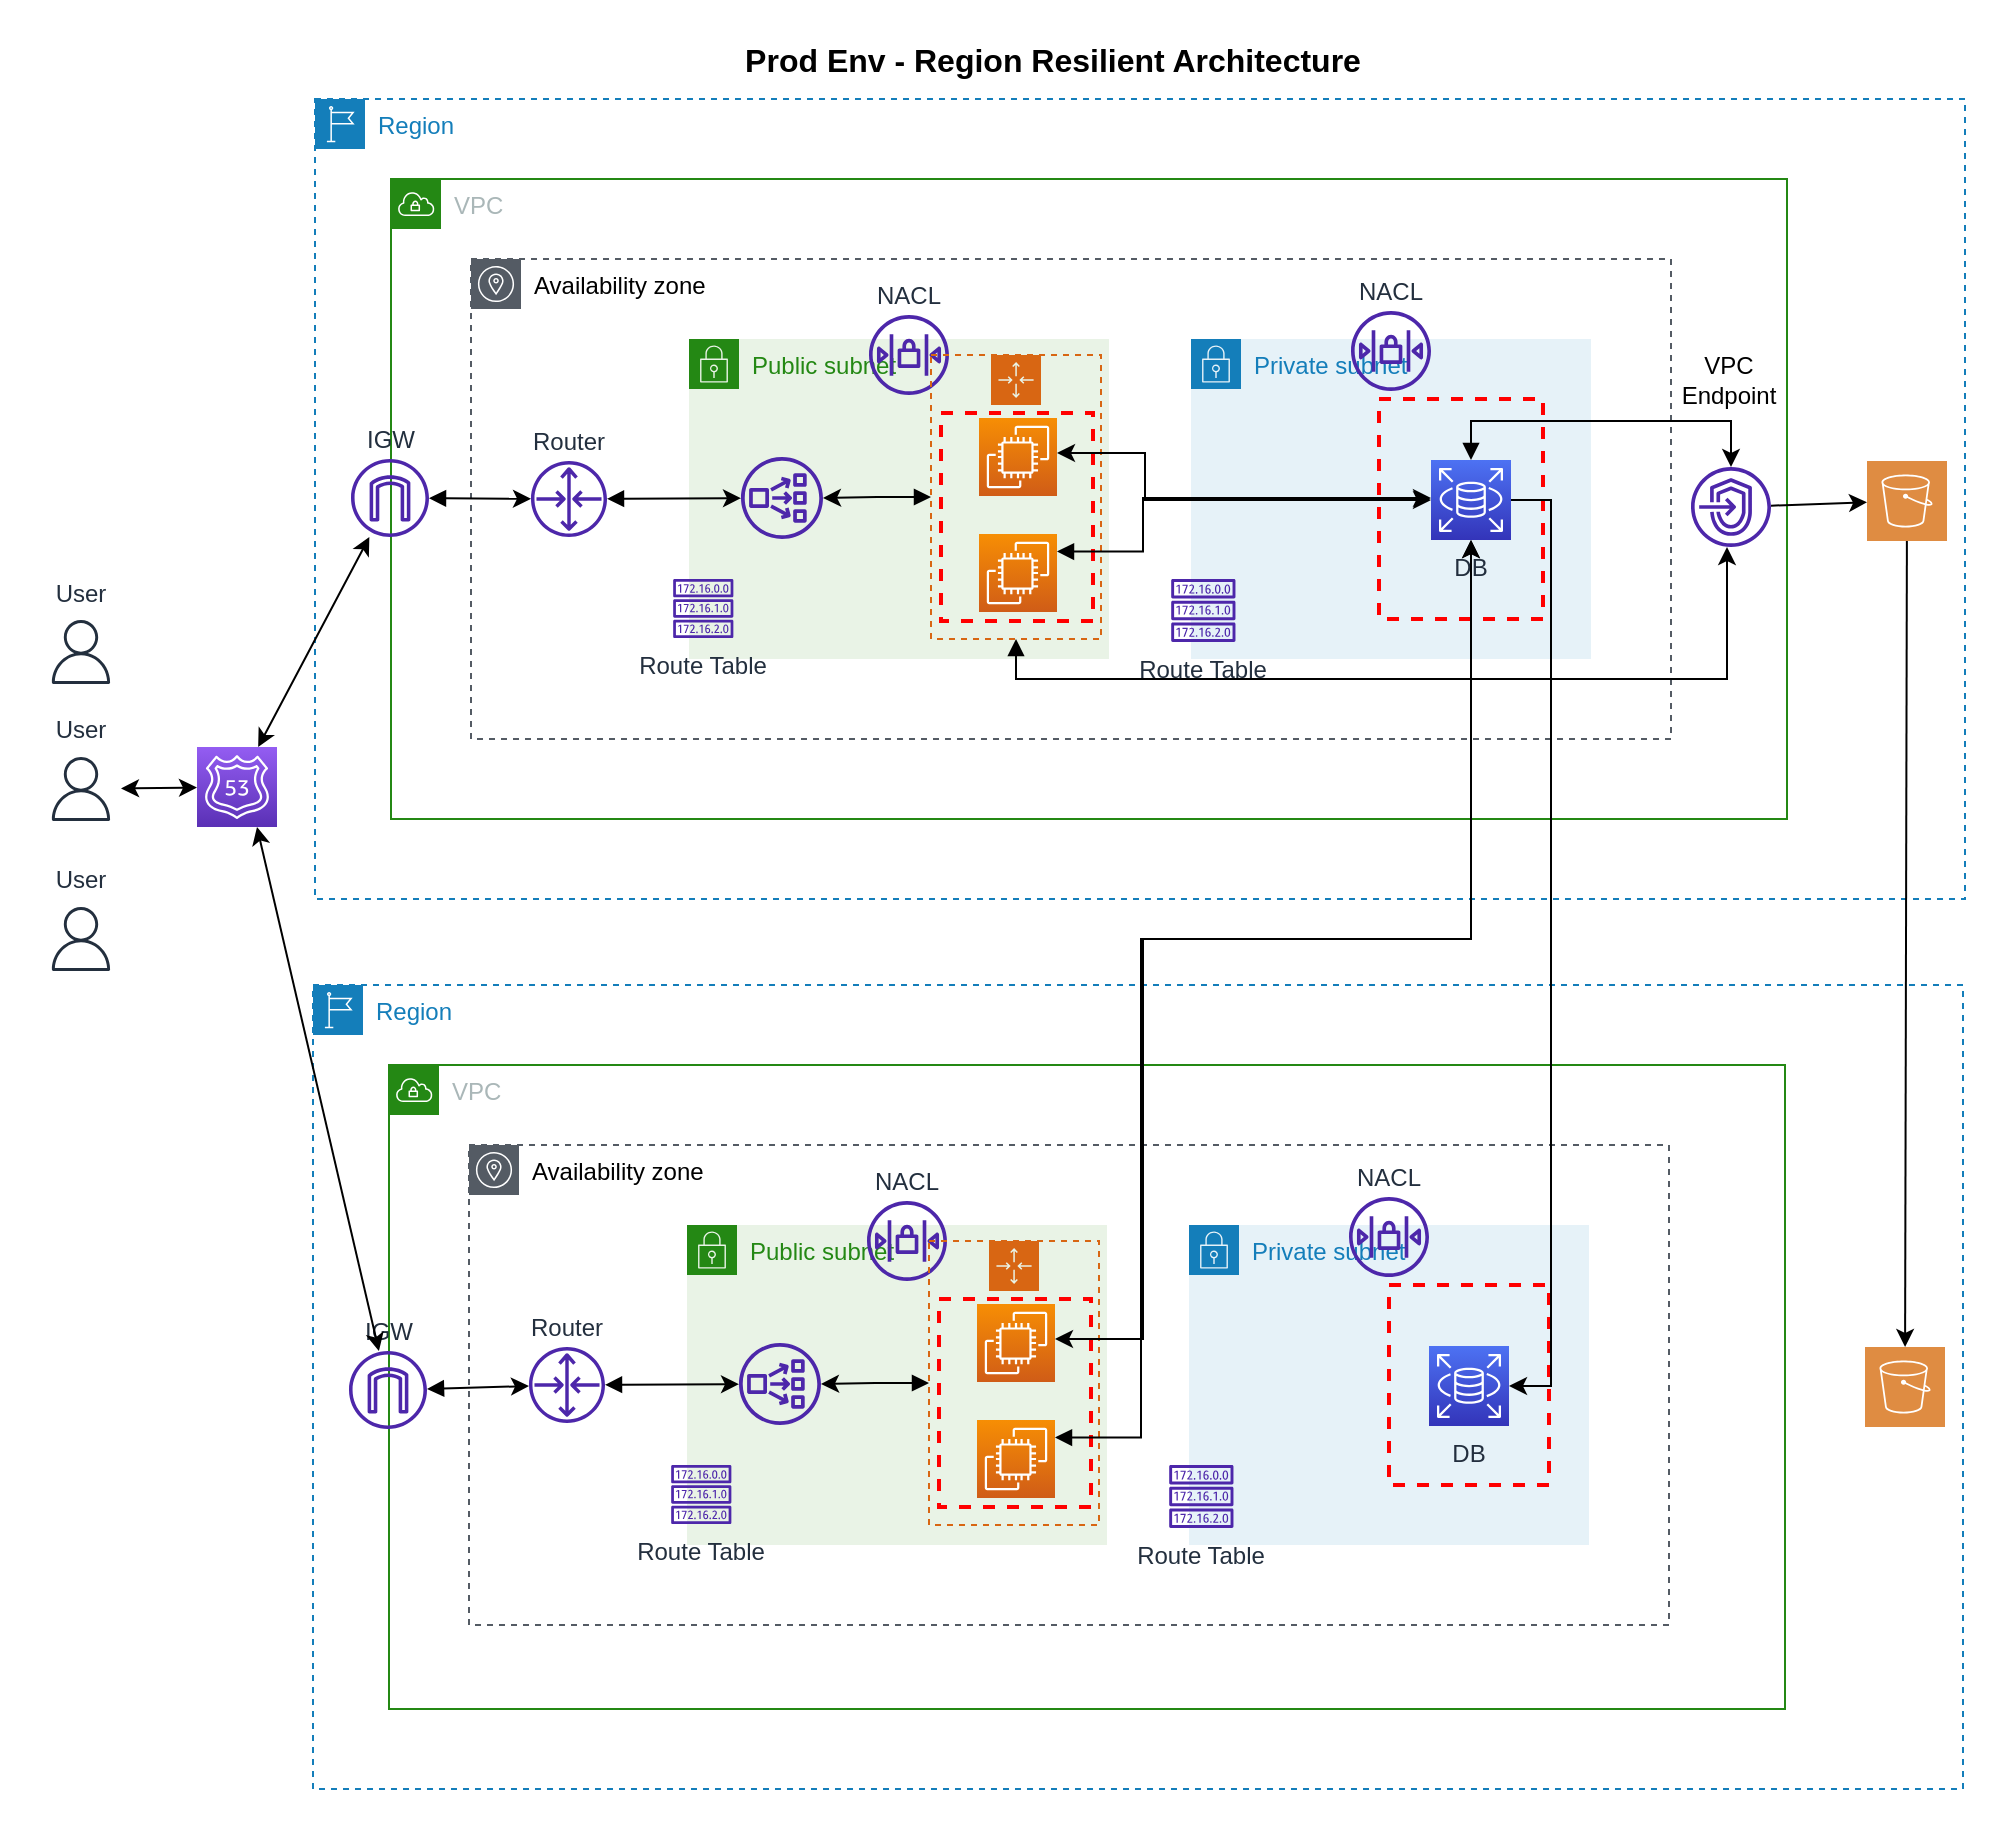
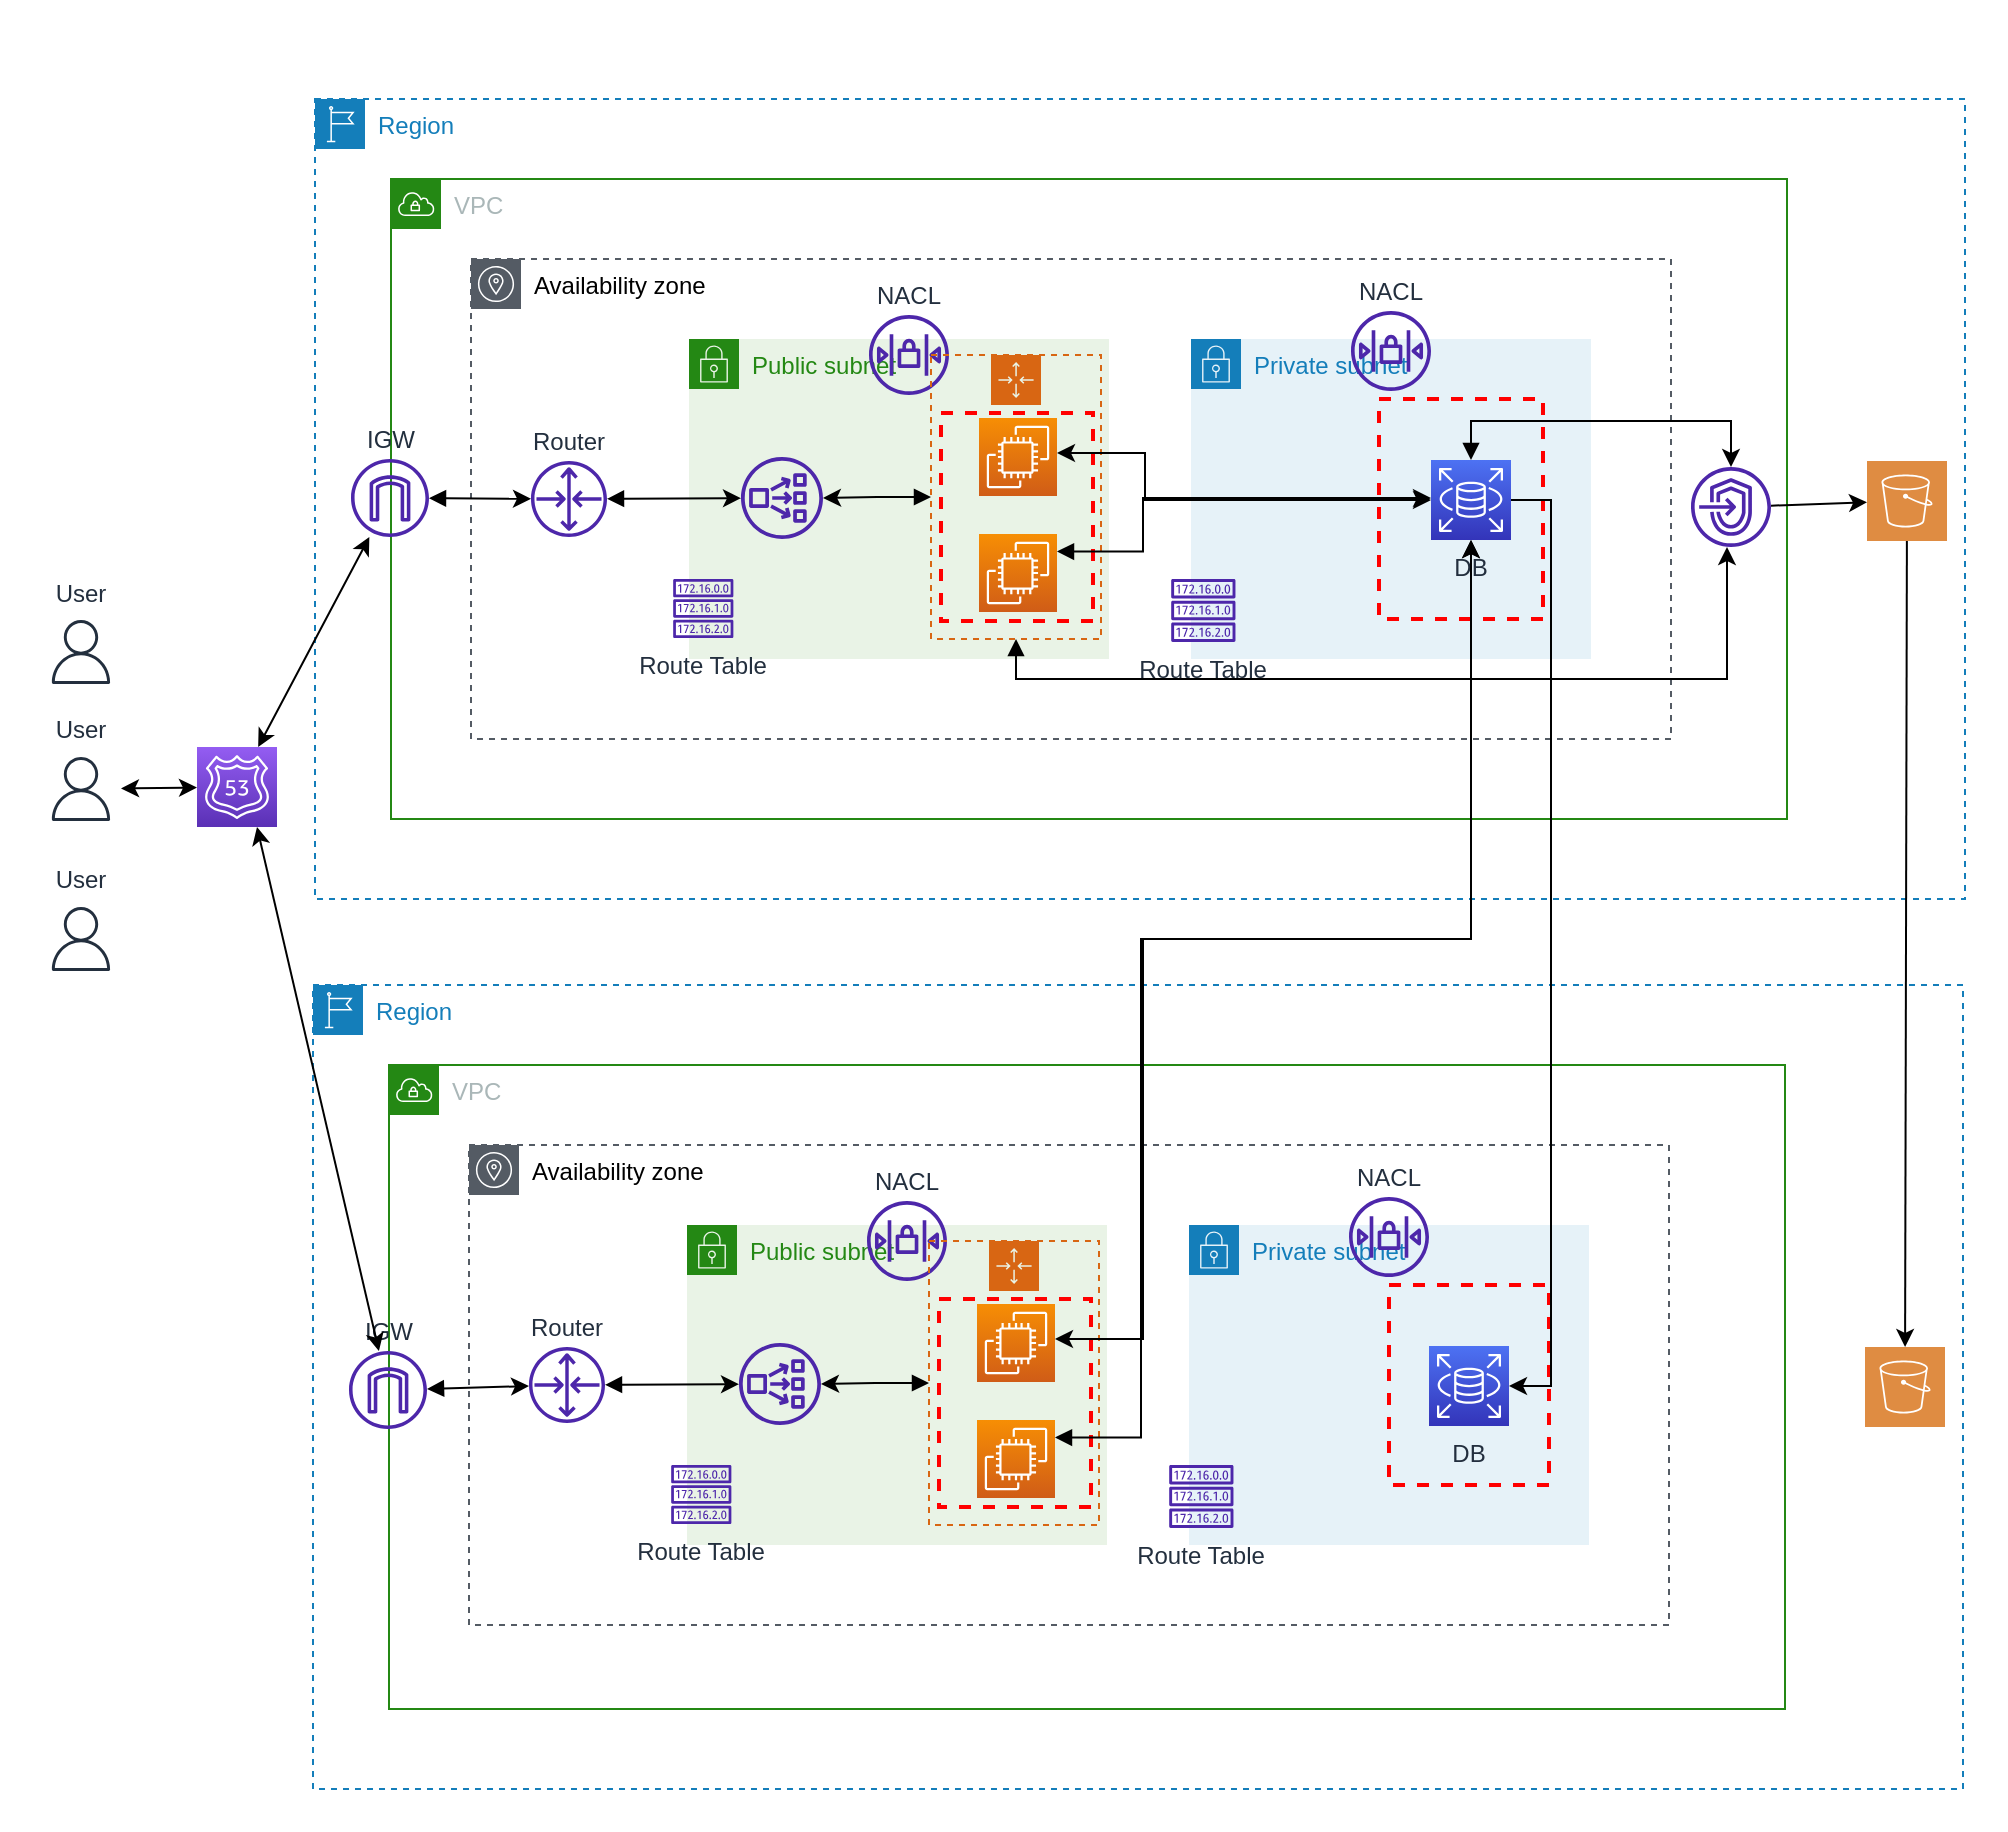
(1053, 61) -> none
(1728, 381) -> none
